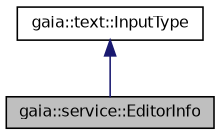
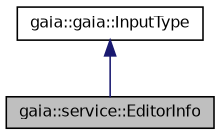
(110, 24) -> (110, 24)
